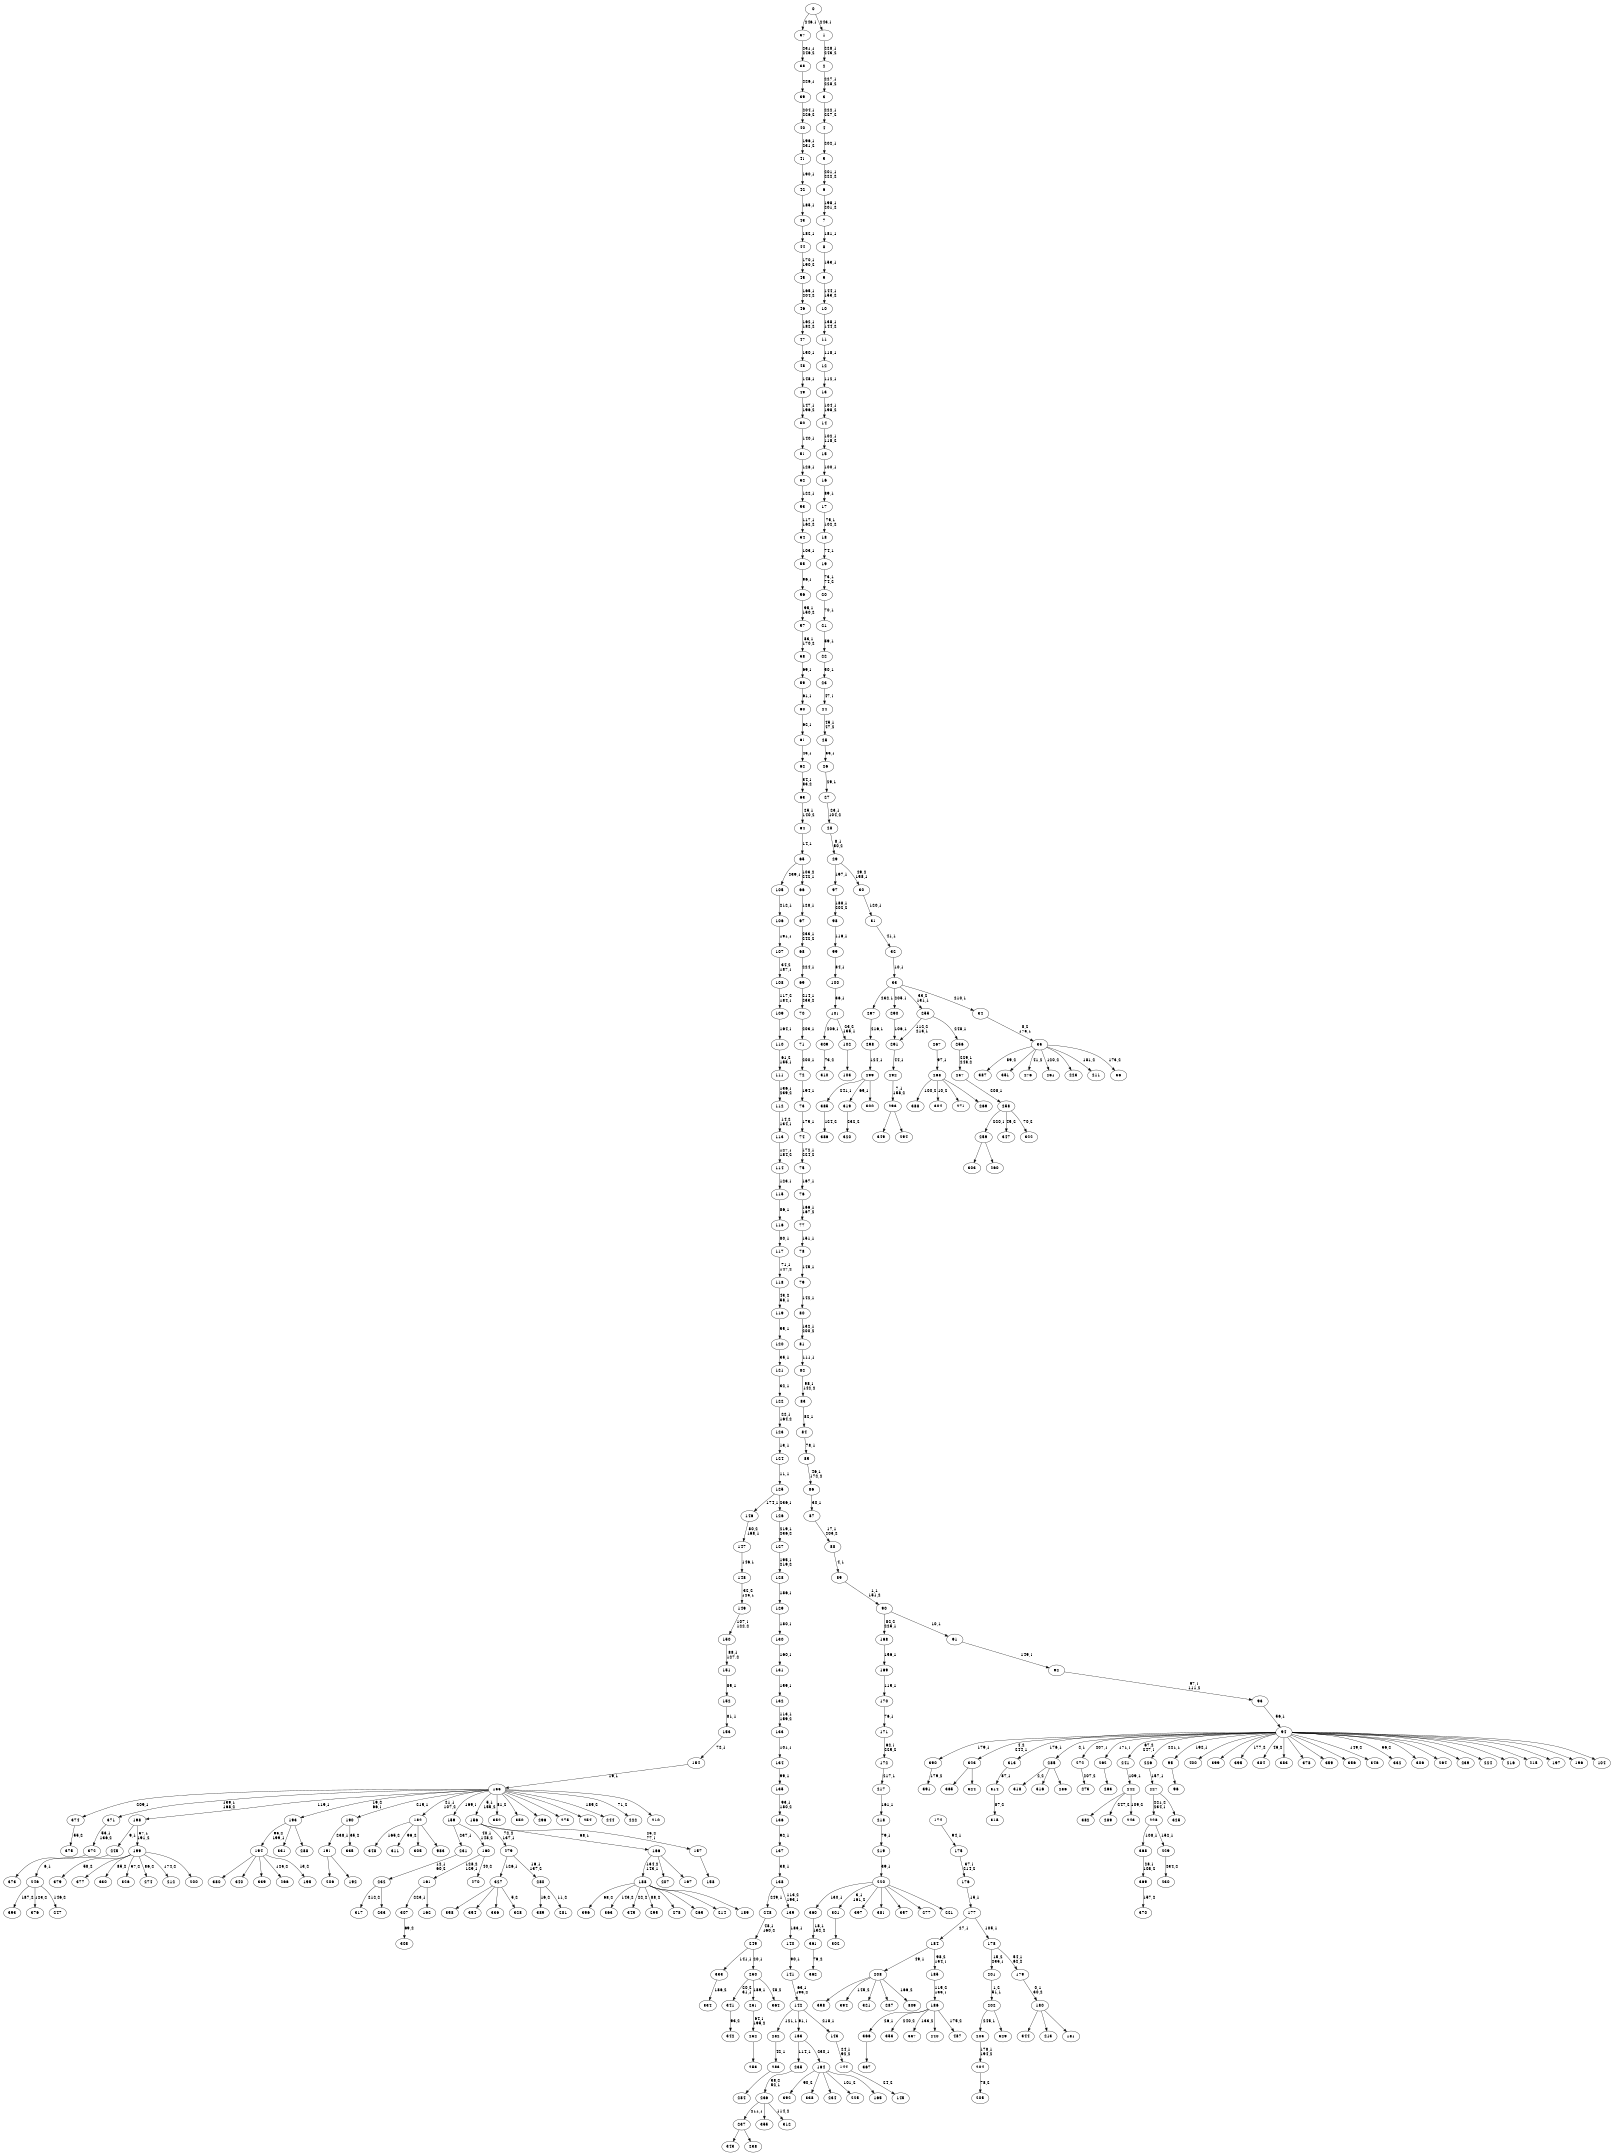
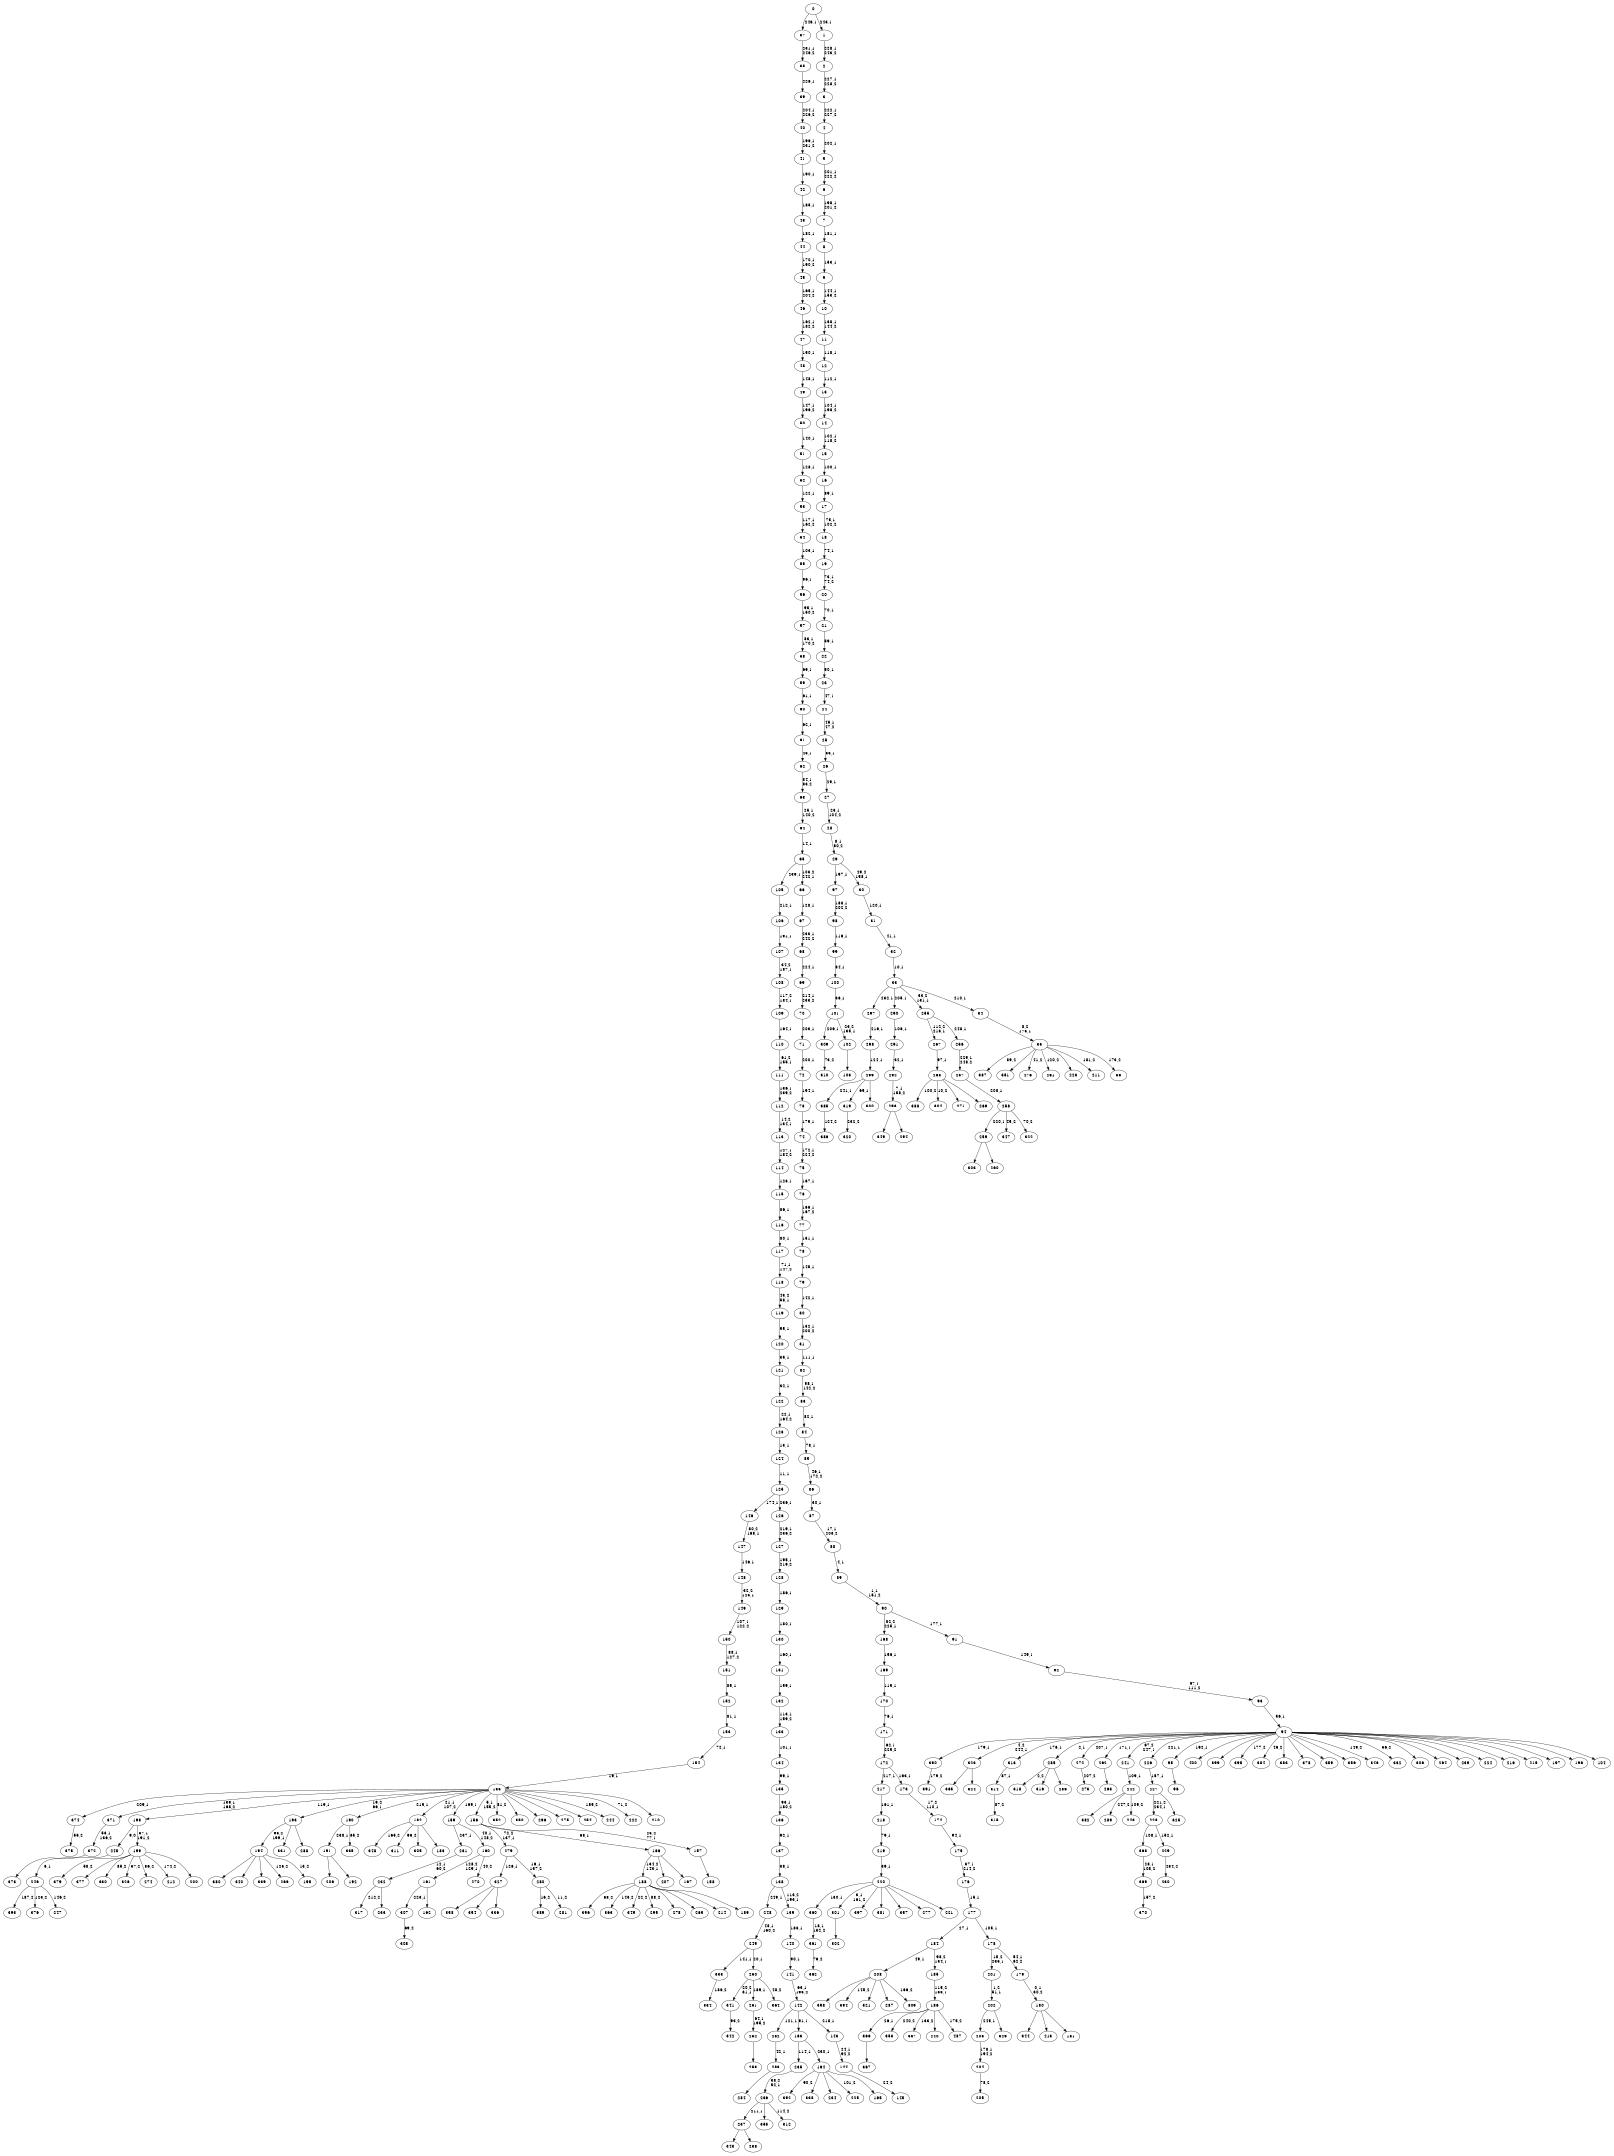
(912, 1029) -> (931, 1028)
(899, 1060) -> (899, 1060)
(936, 1624) -> (936, 1624)
none -> (904, 1789)
(133, 1836) -> (133, 1836)
(441, 1851) -> (441, 1851)
(518, 1913) -> none
